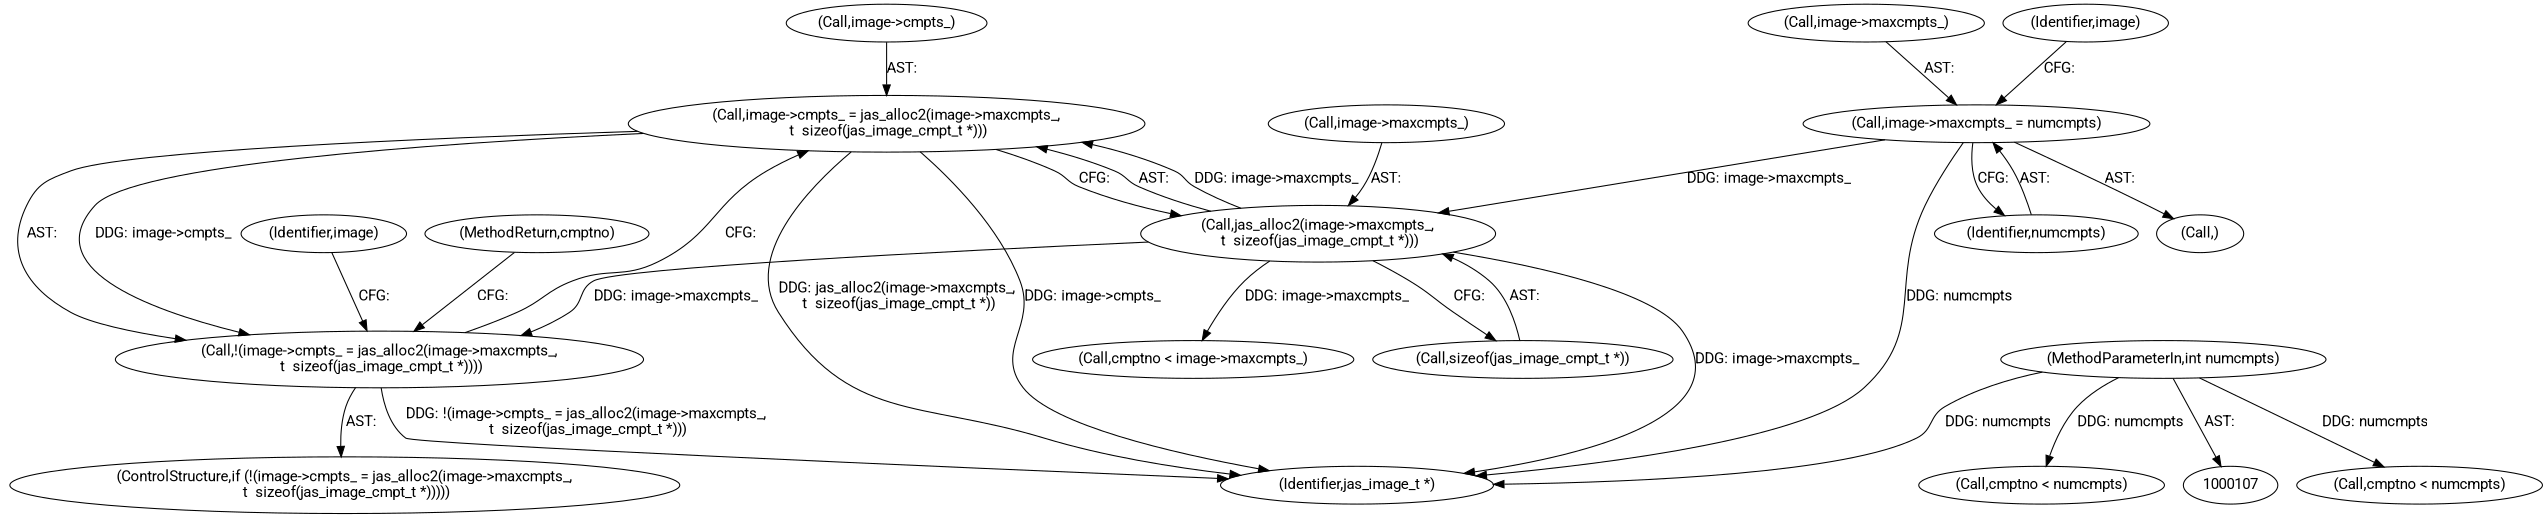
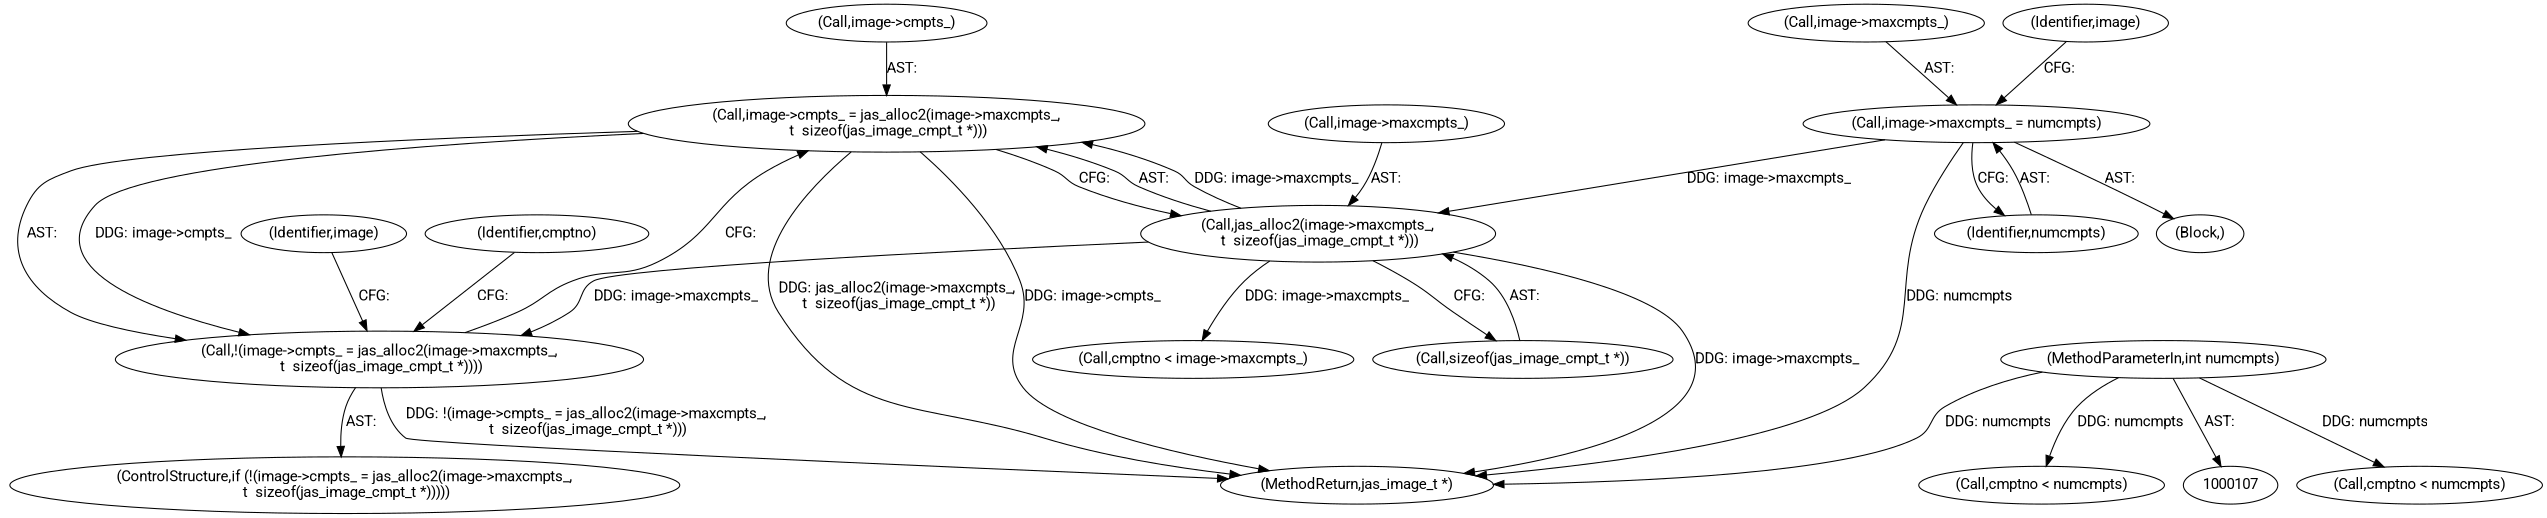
(537, 234) -> (537, 234)
(2200, 234) -> (2200, 234)
(1357, 485) -> (1357, 485)
